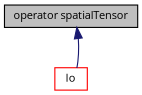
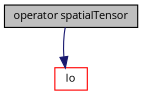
(79, 53) -> (64, 42)
